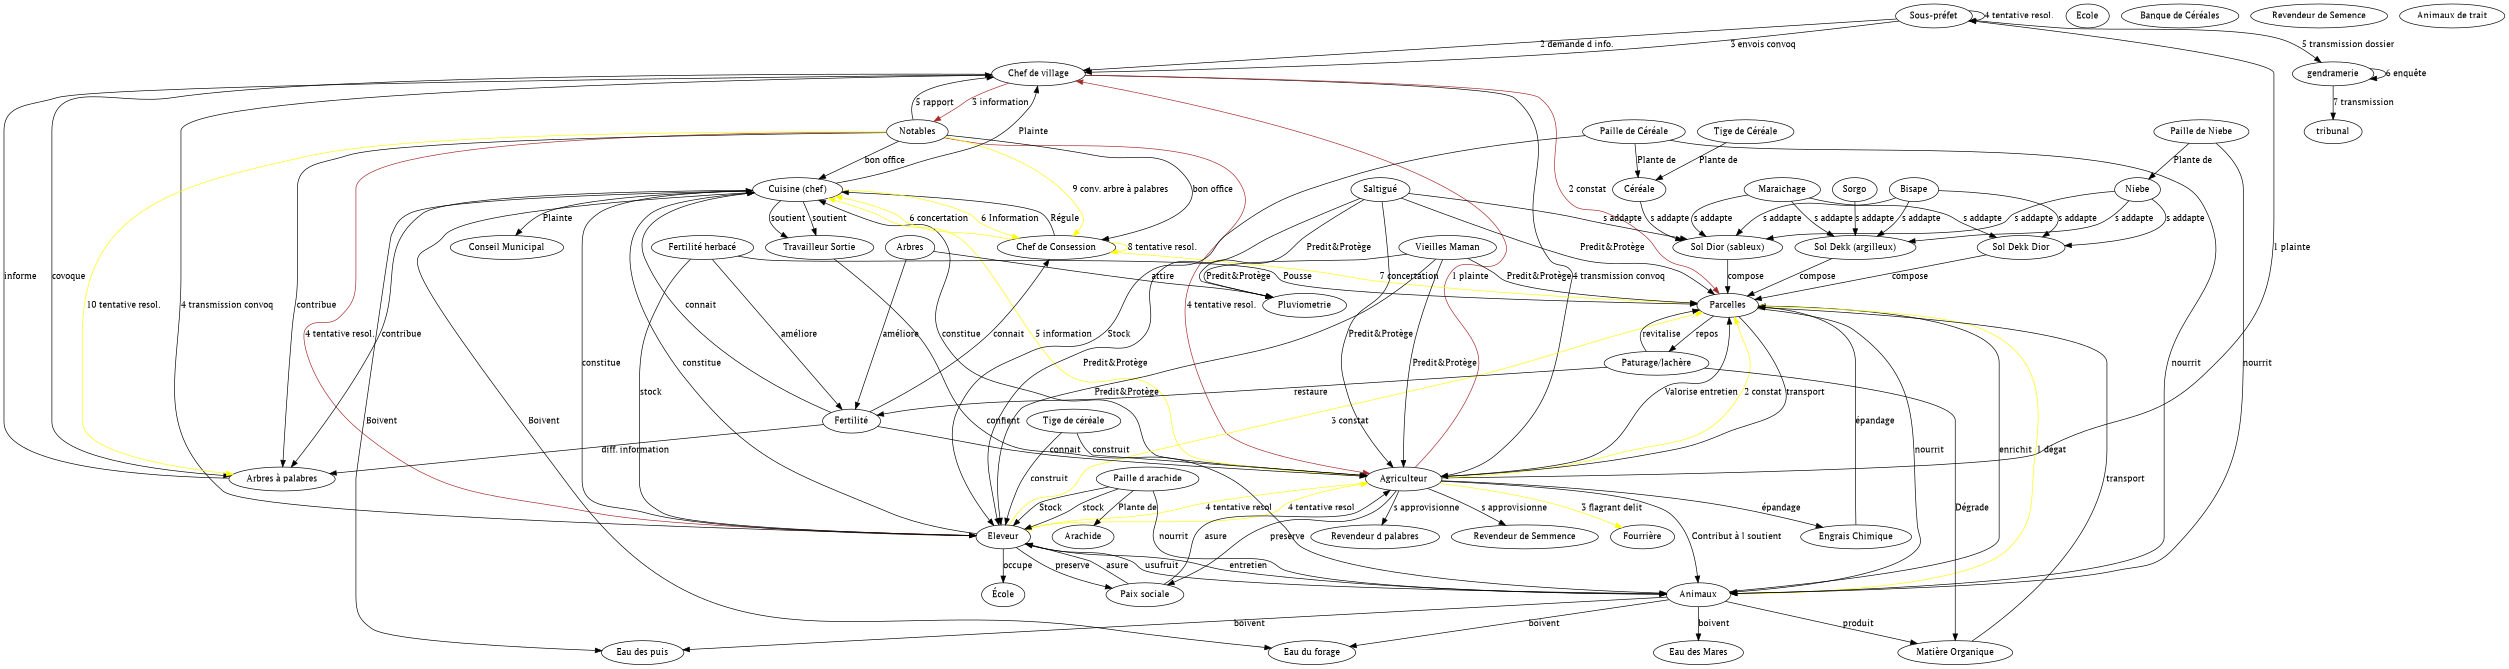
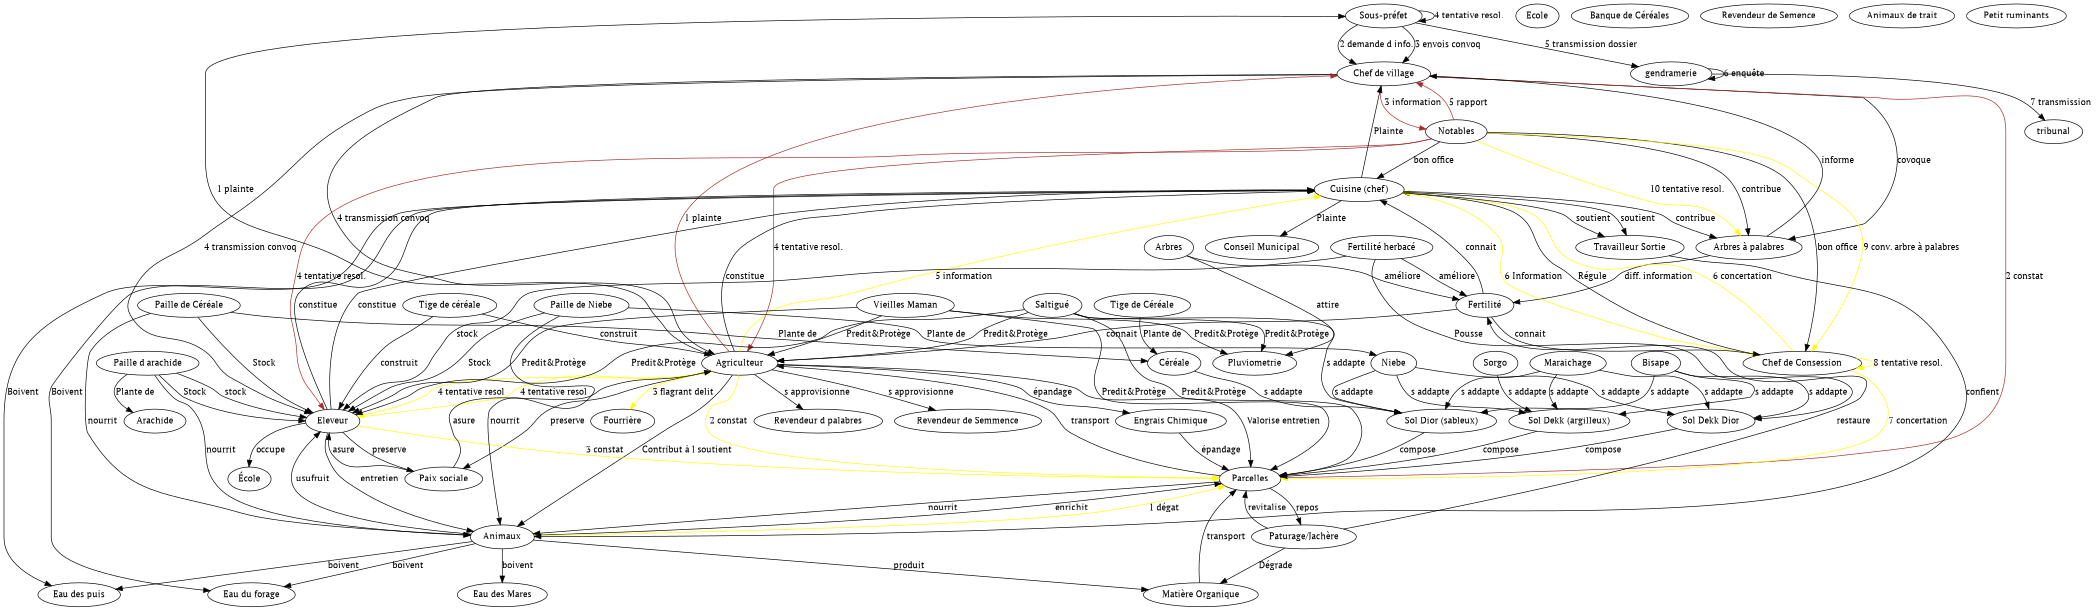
none -> (2016, 16)
(939, 86) -> (1442, 98)
(1264, 270) -> (1599, 344)
none -> (453, 366)
(592, 448) -> (1615, 278)
